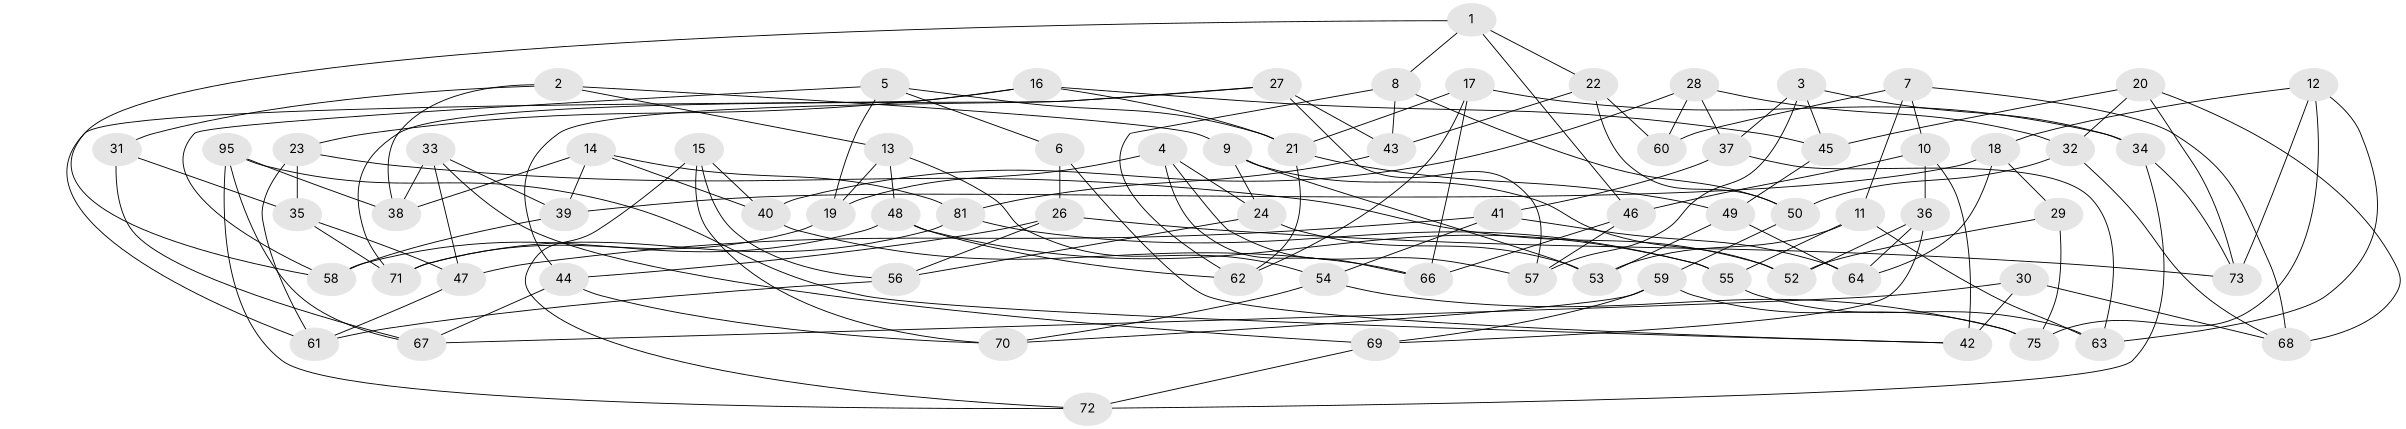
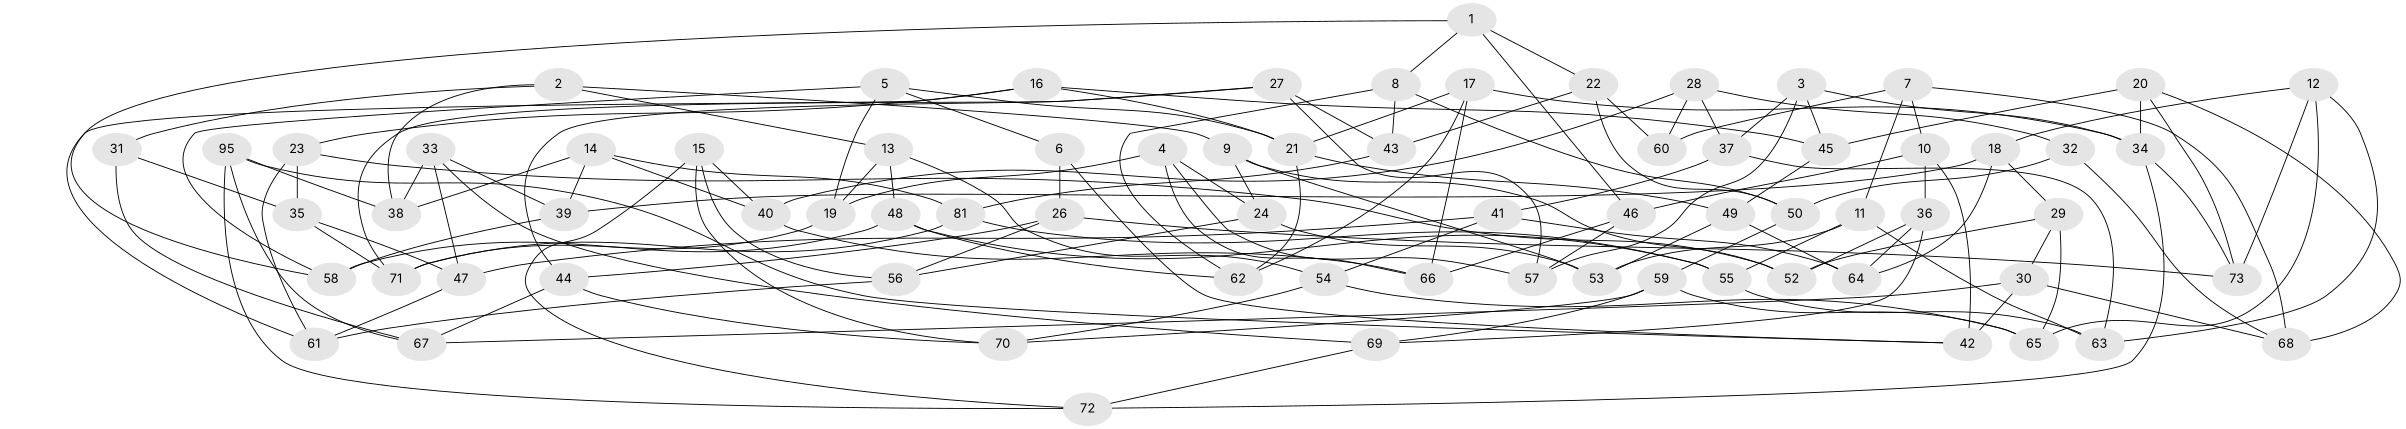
(2096, 126) -> (2141, 117)
none -> (2041, 247)
(2034, 344) -> (2034, 344)
